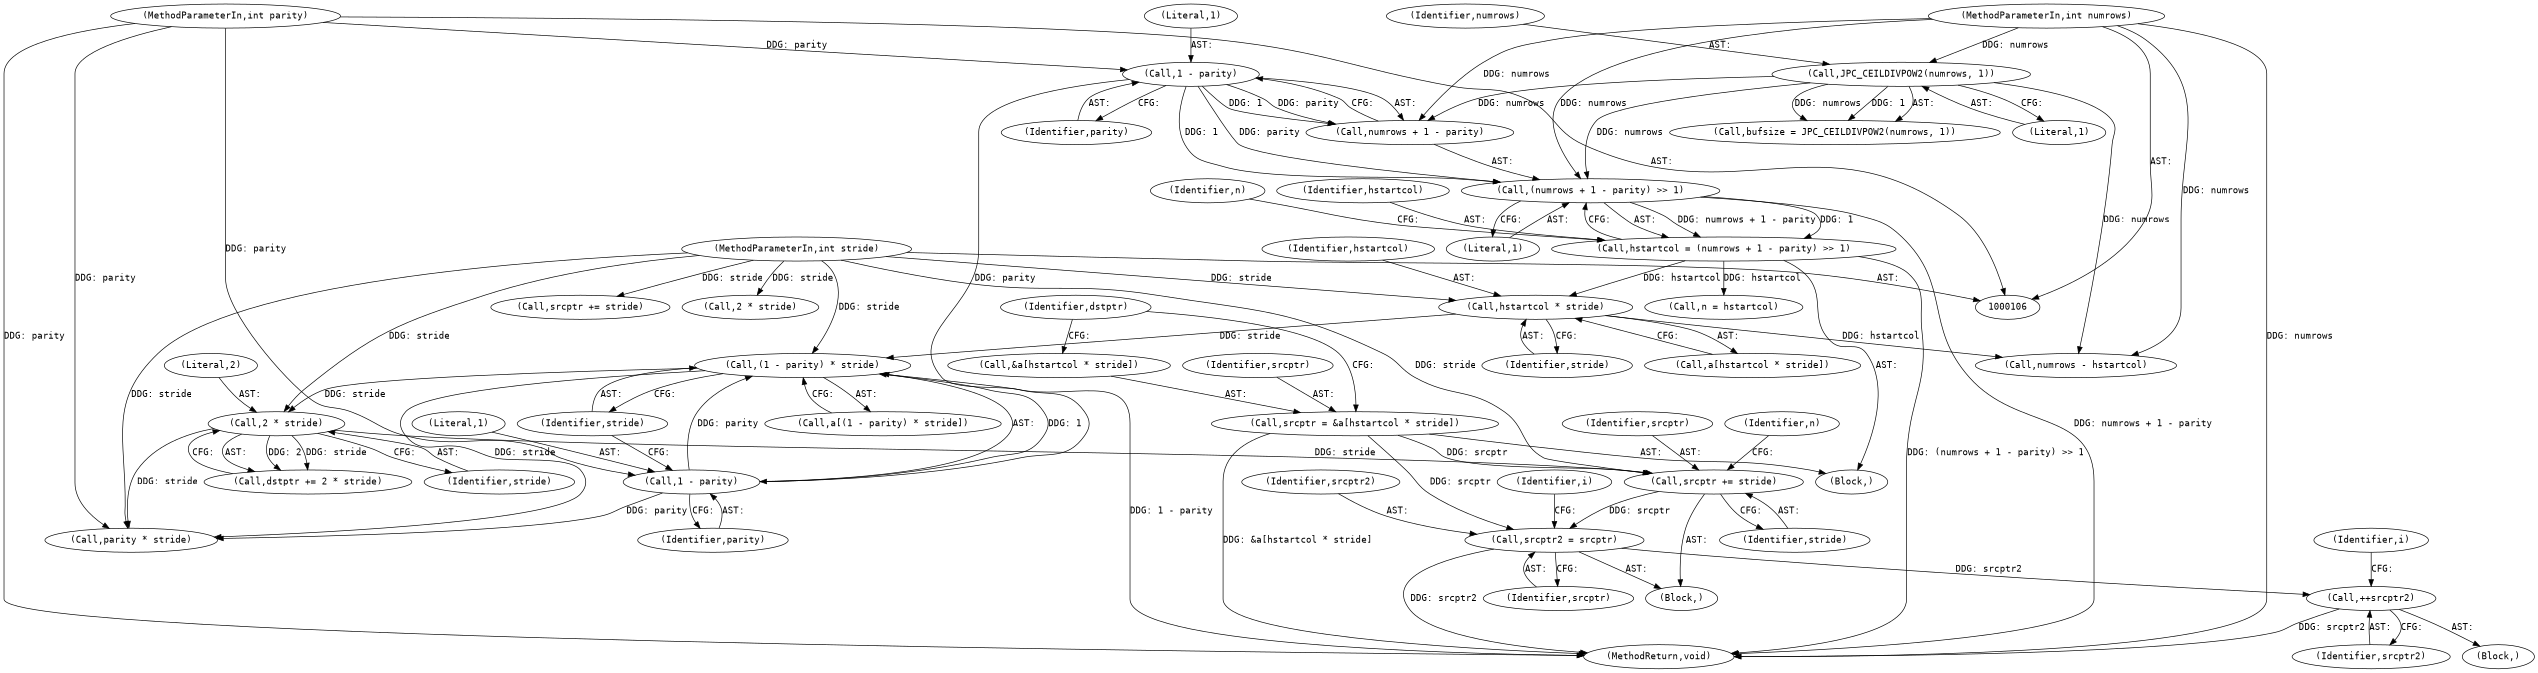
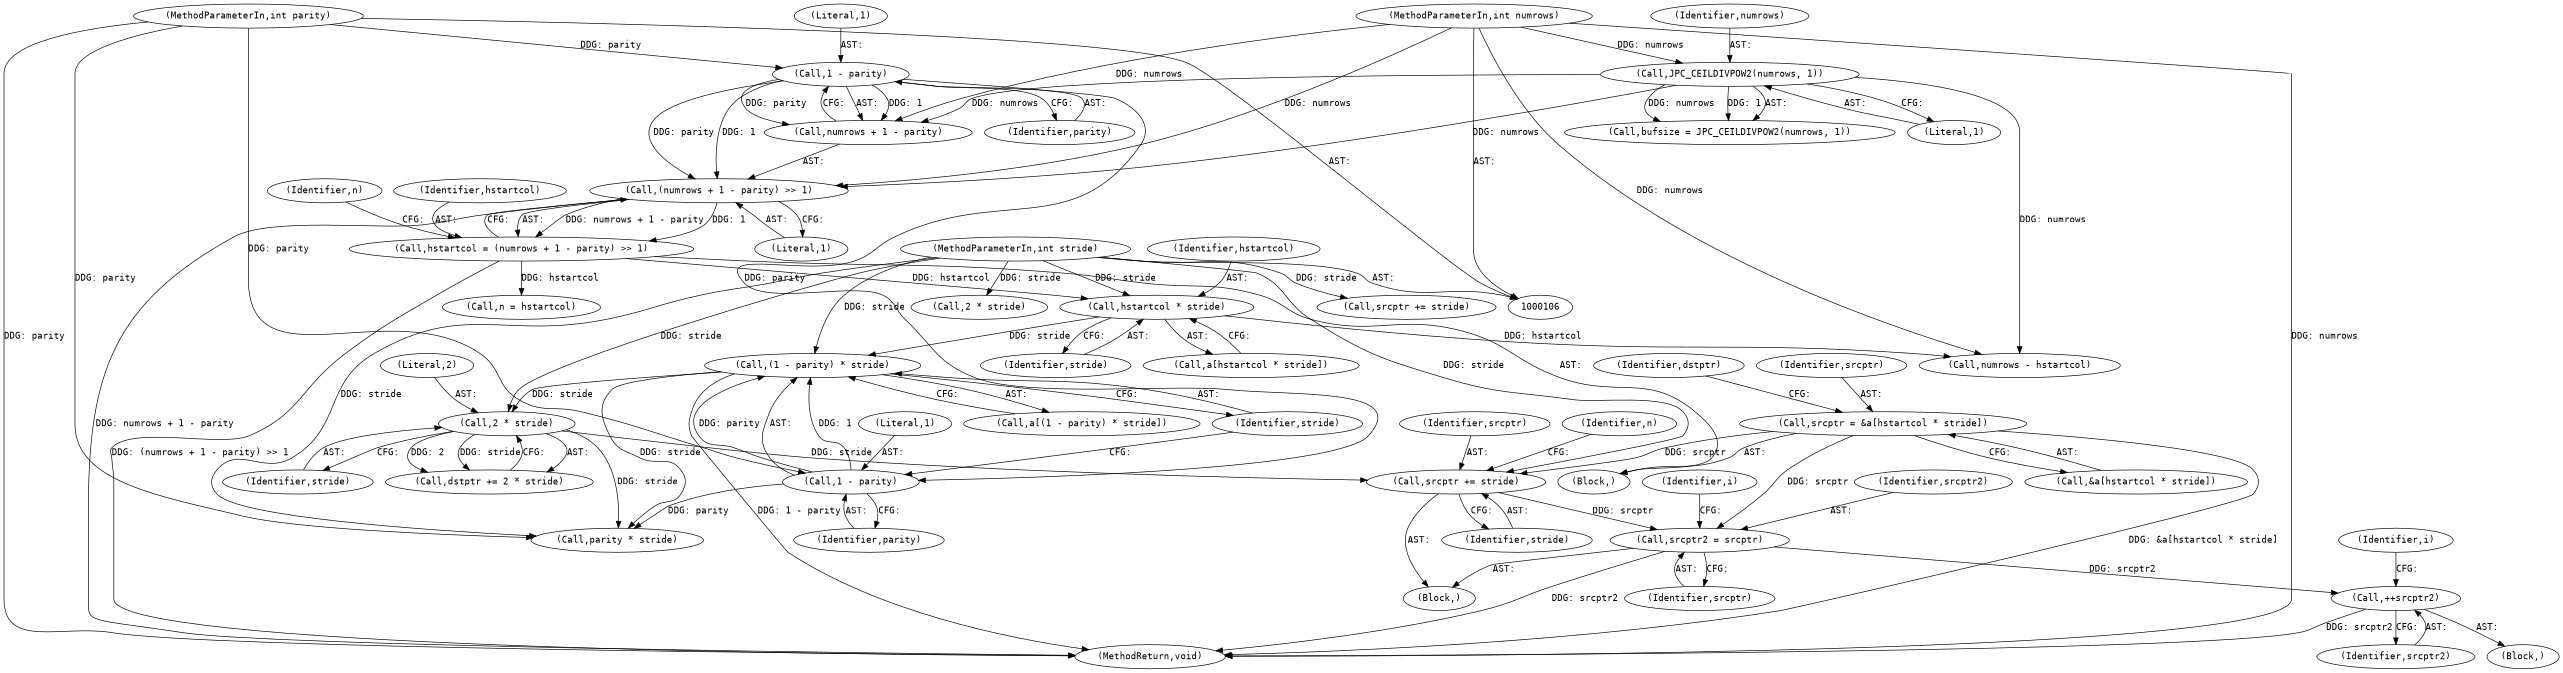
(1068, 333) -> (1986, 457)
